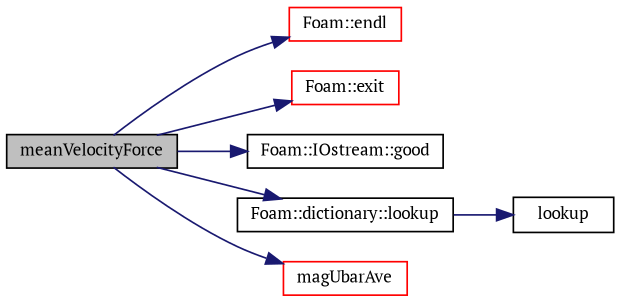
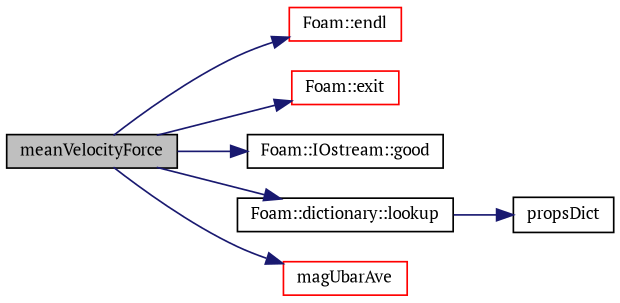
(564, 215) -> (564, 215)
